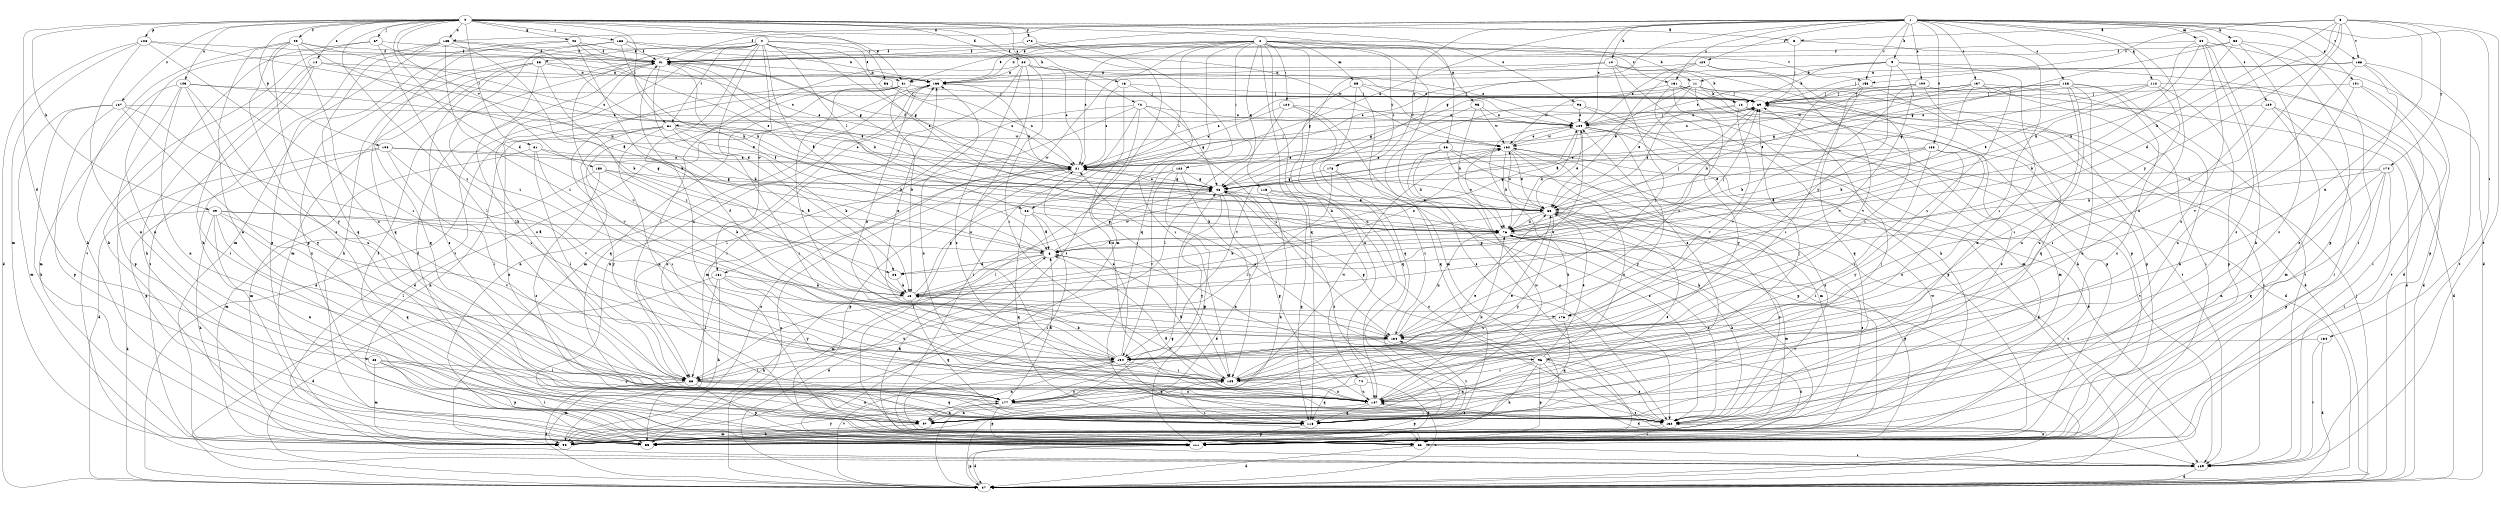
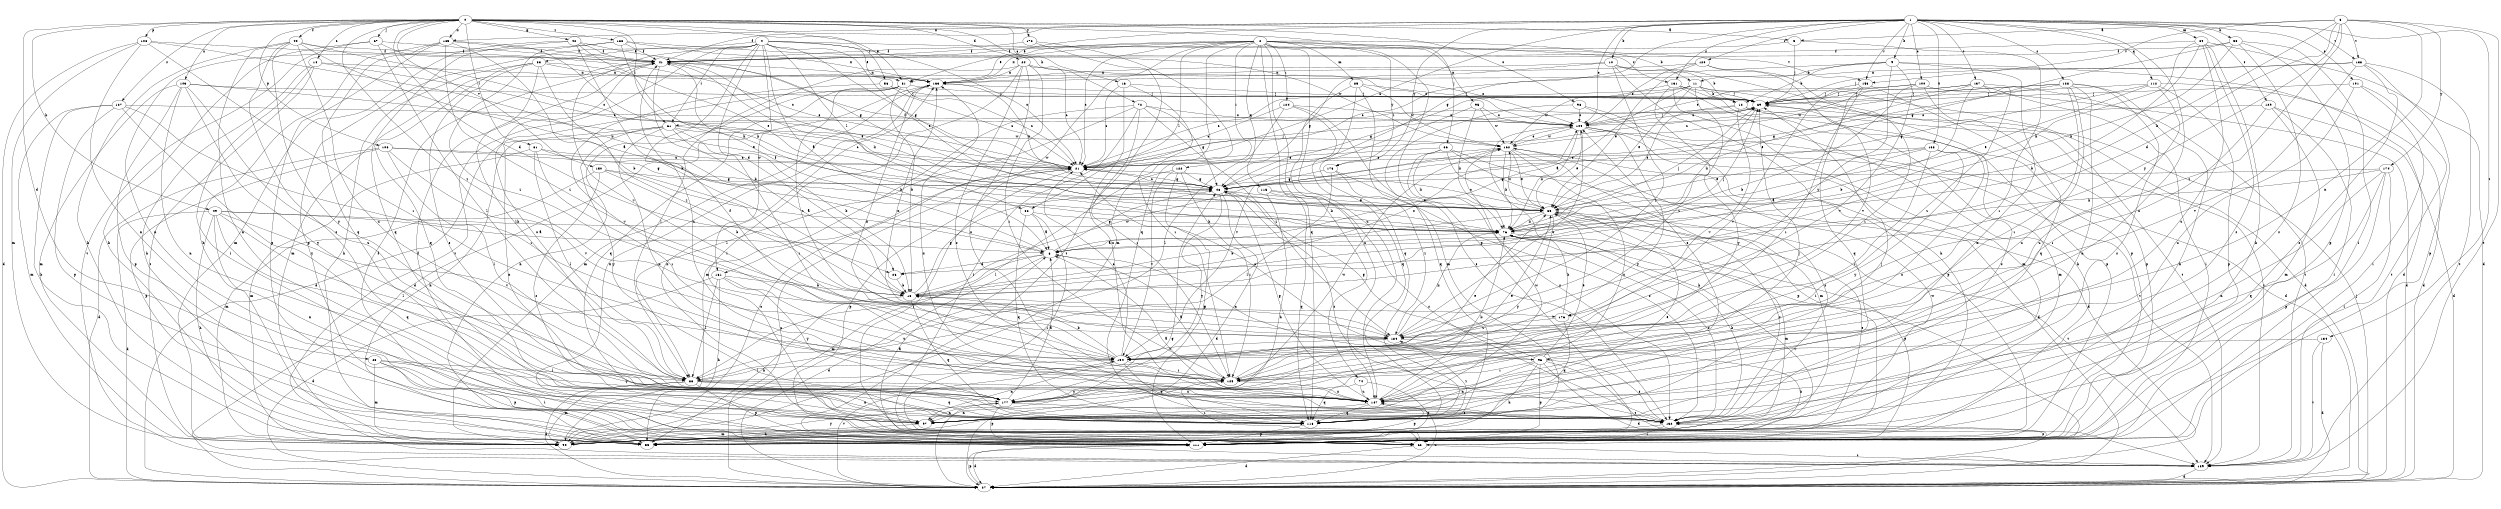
none -> (937, 68)
